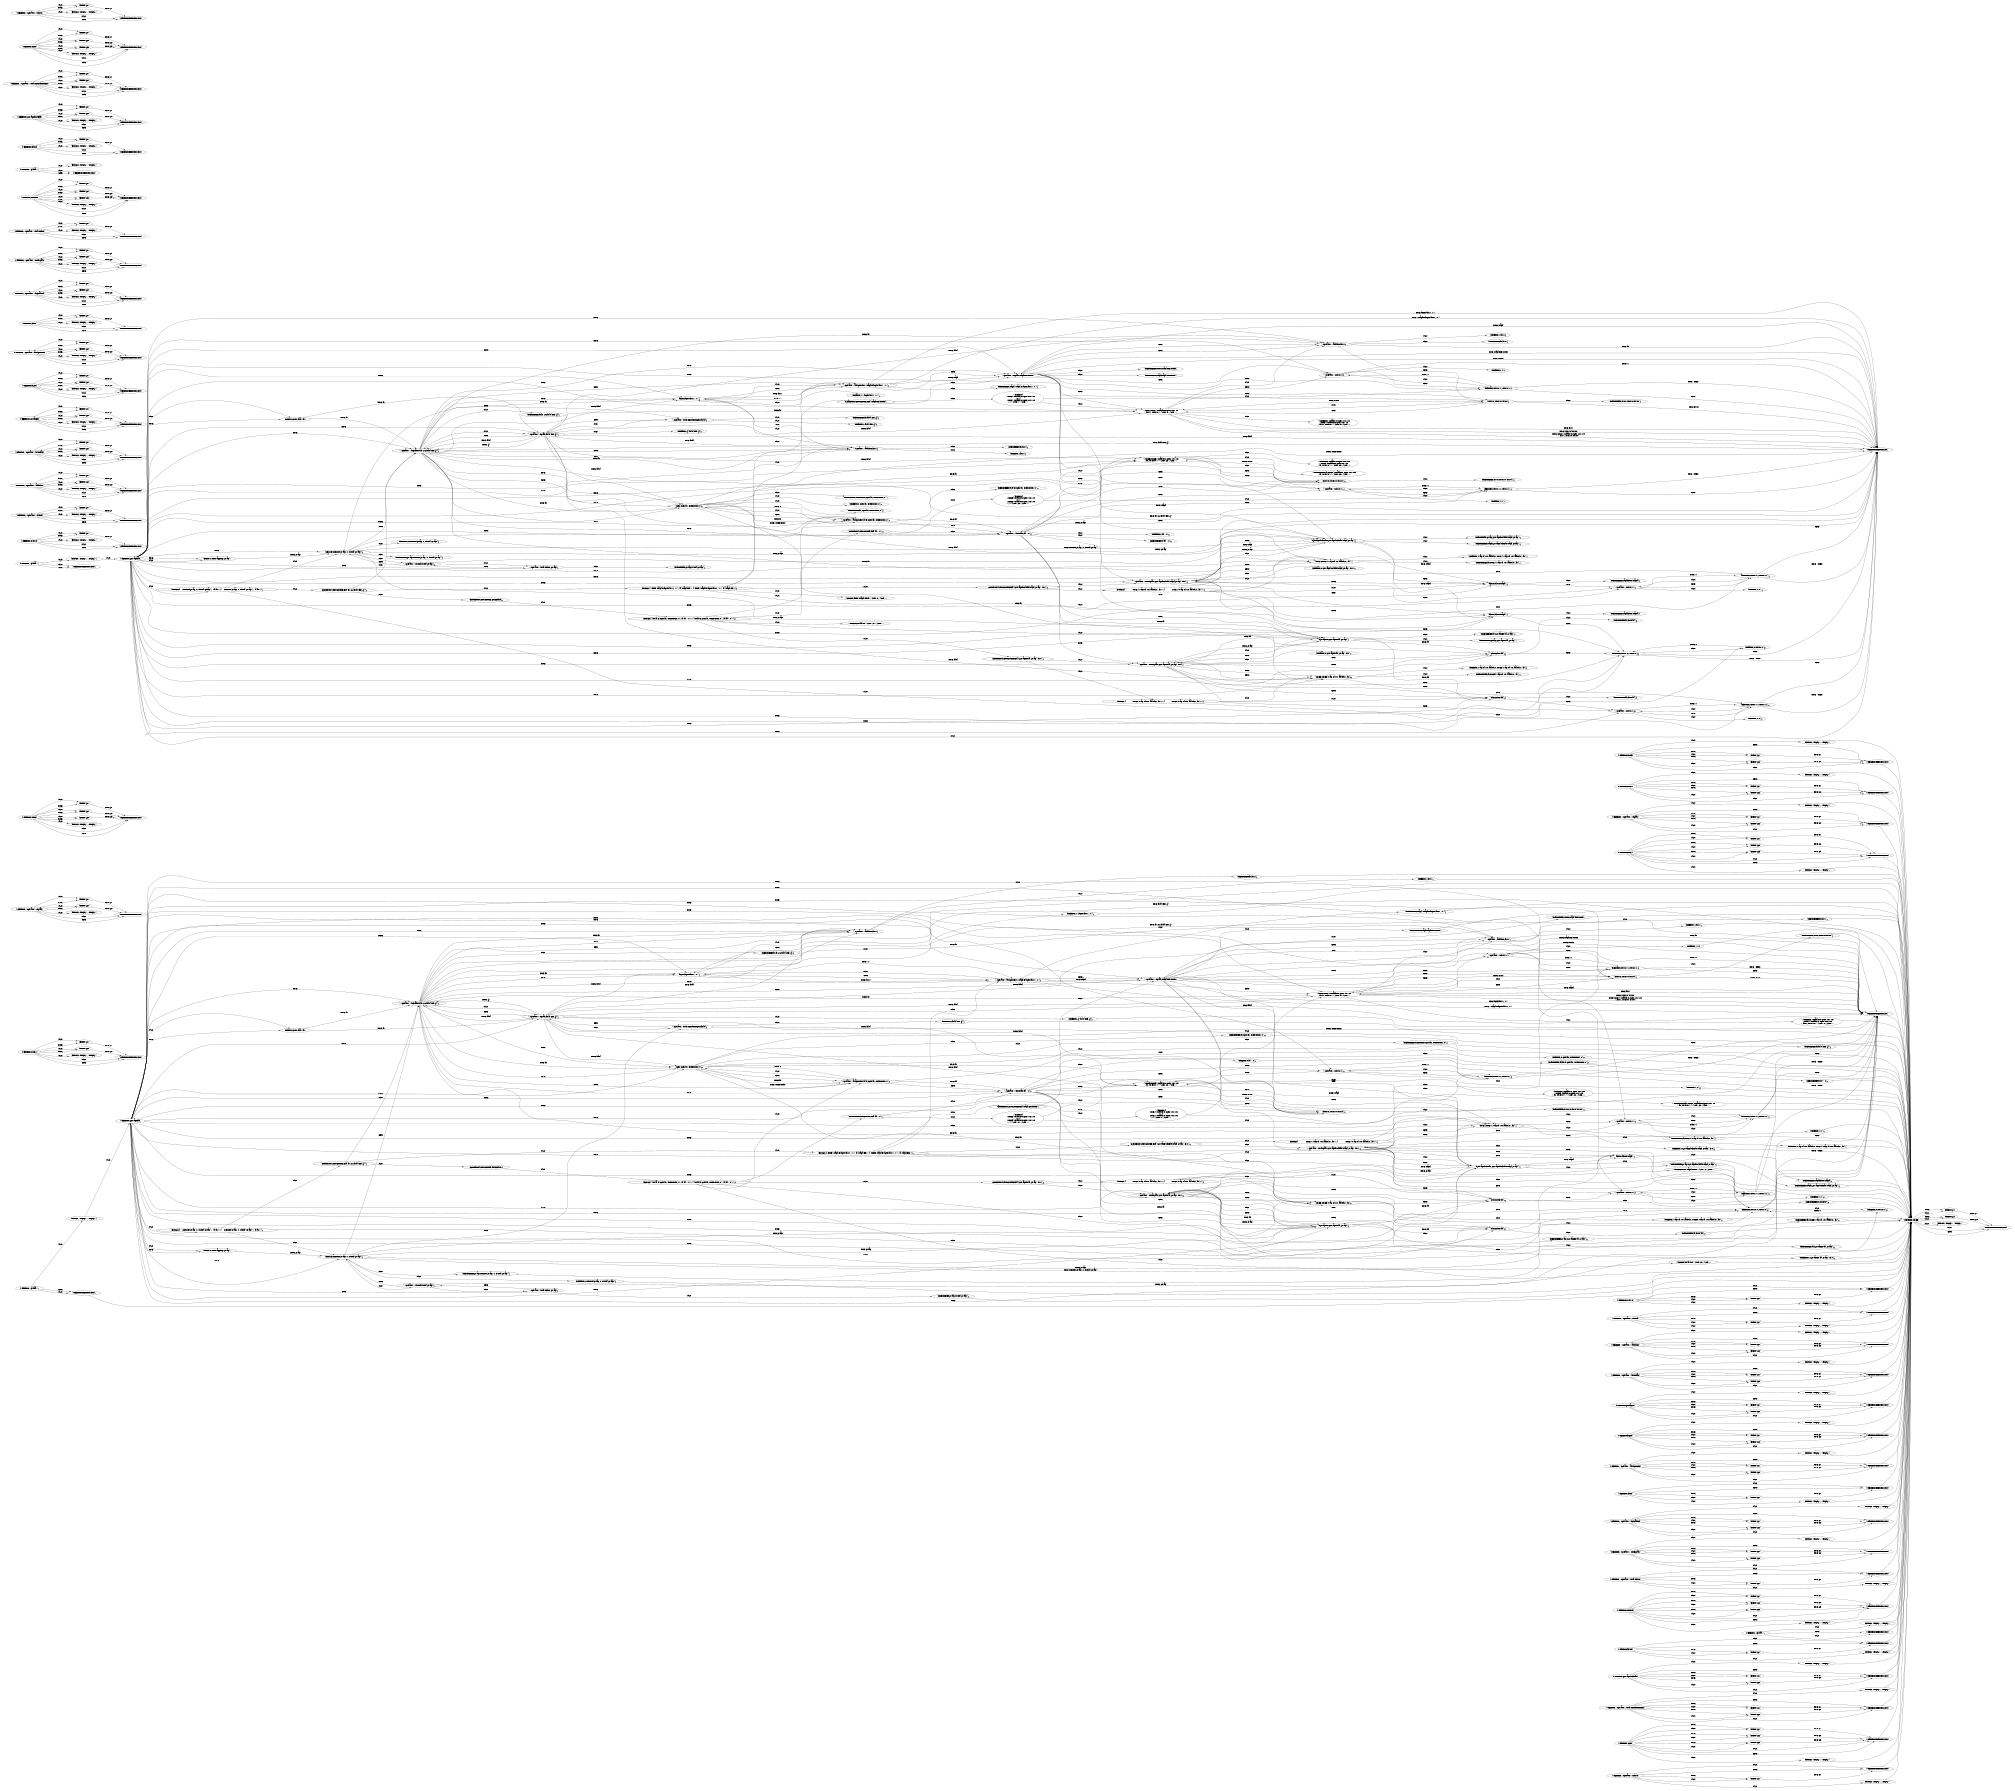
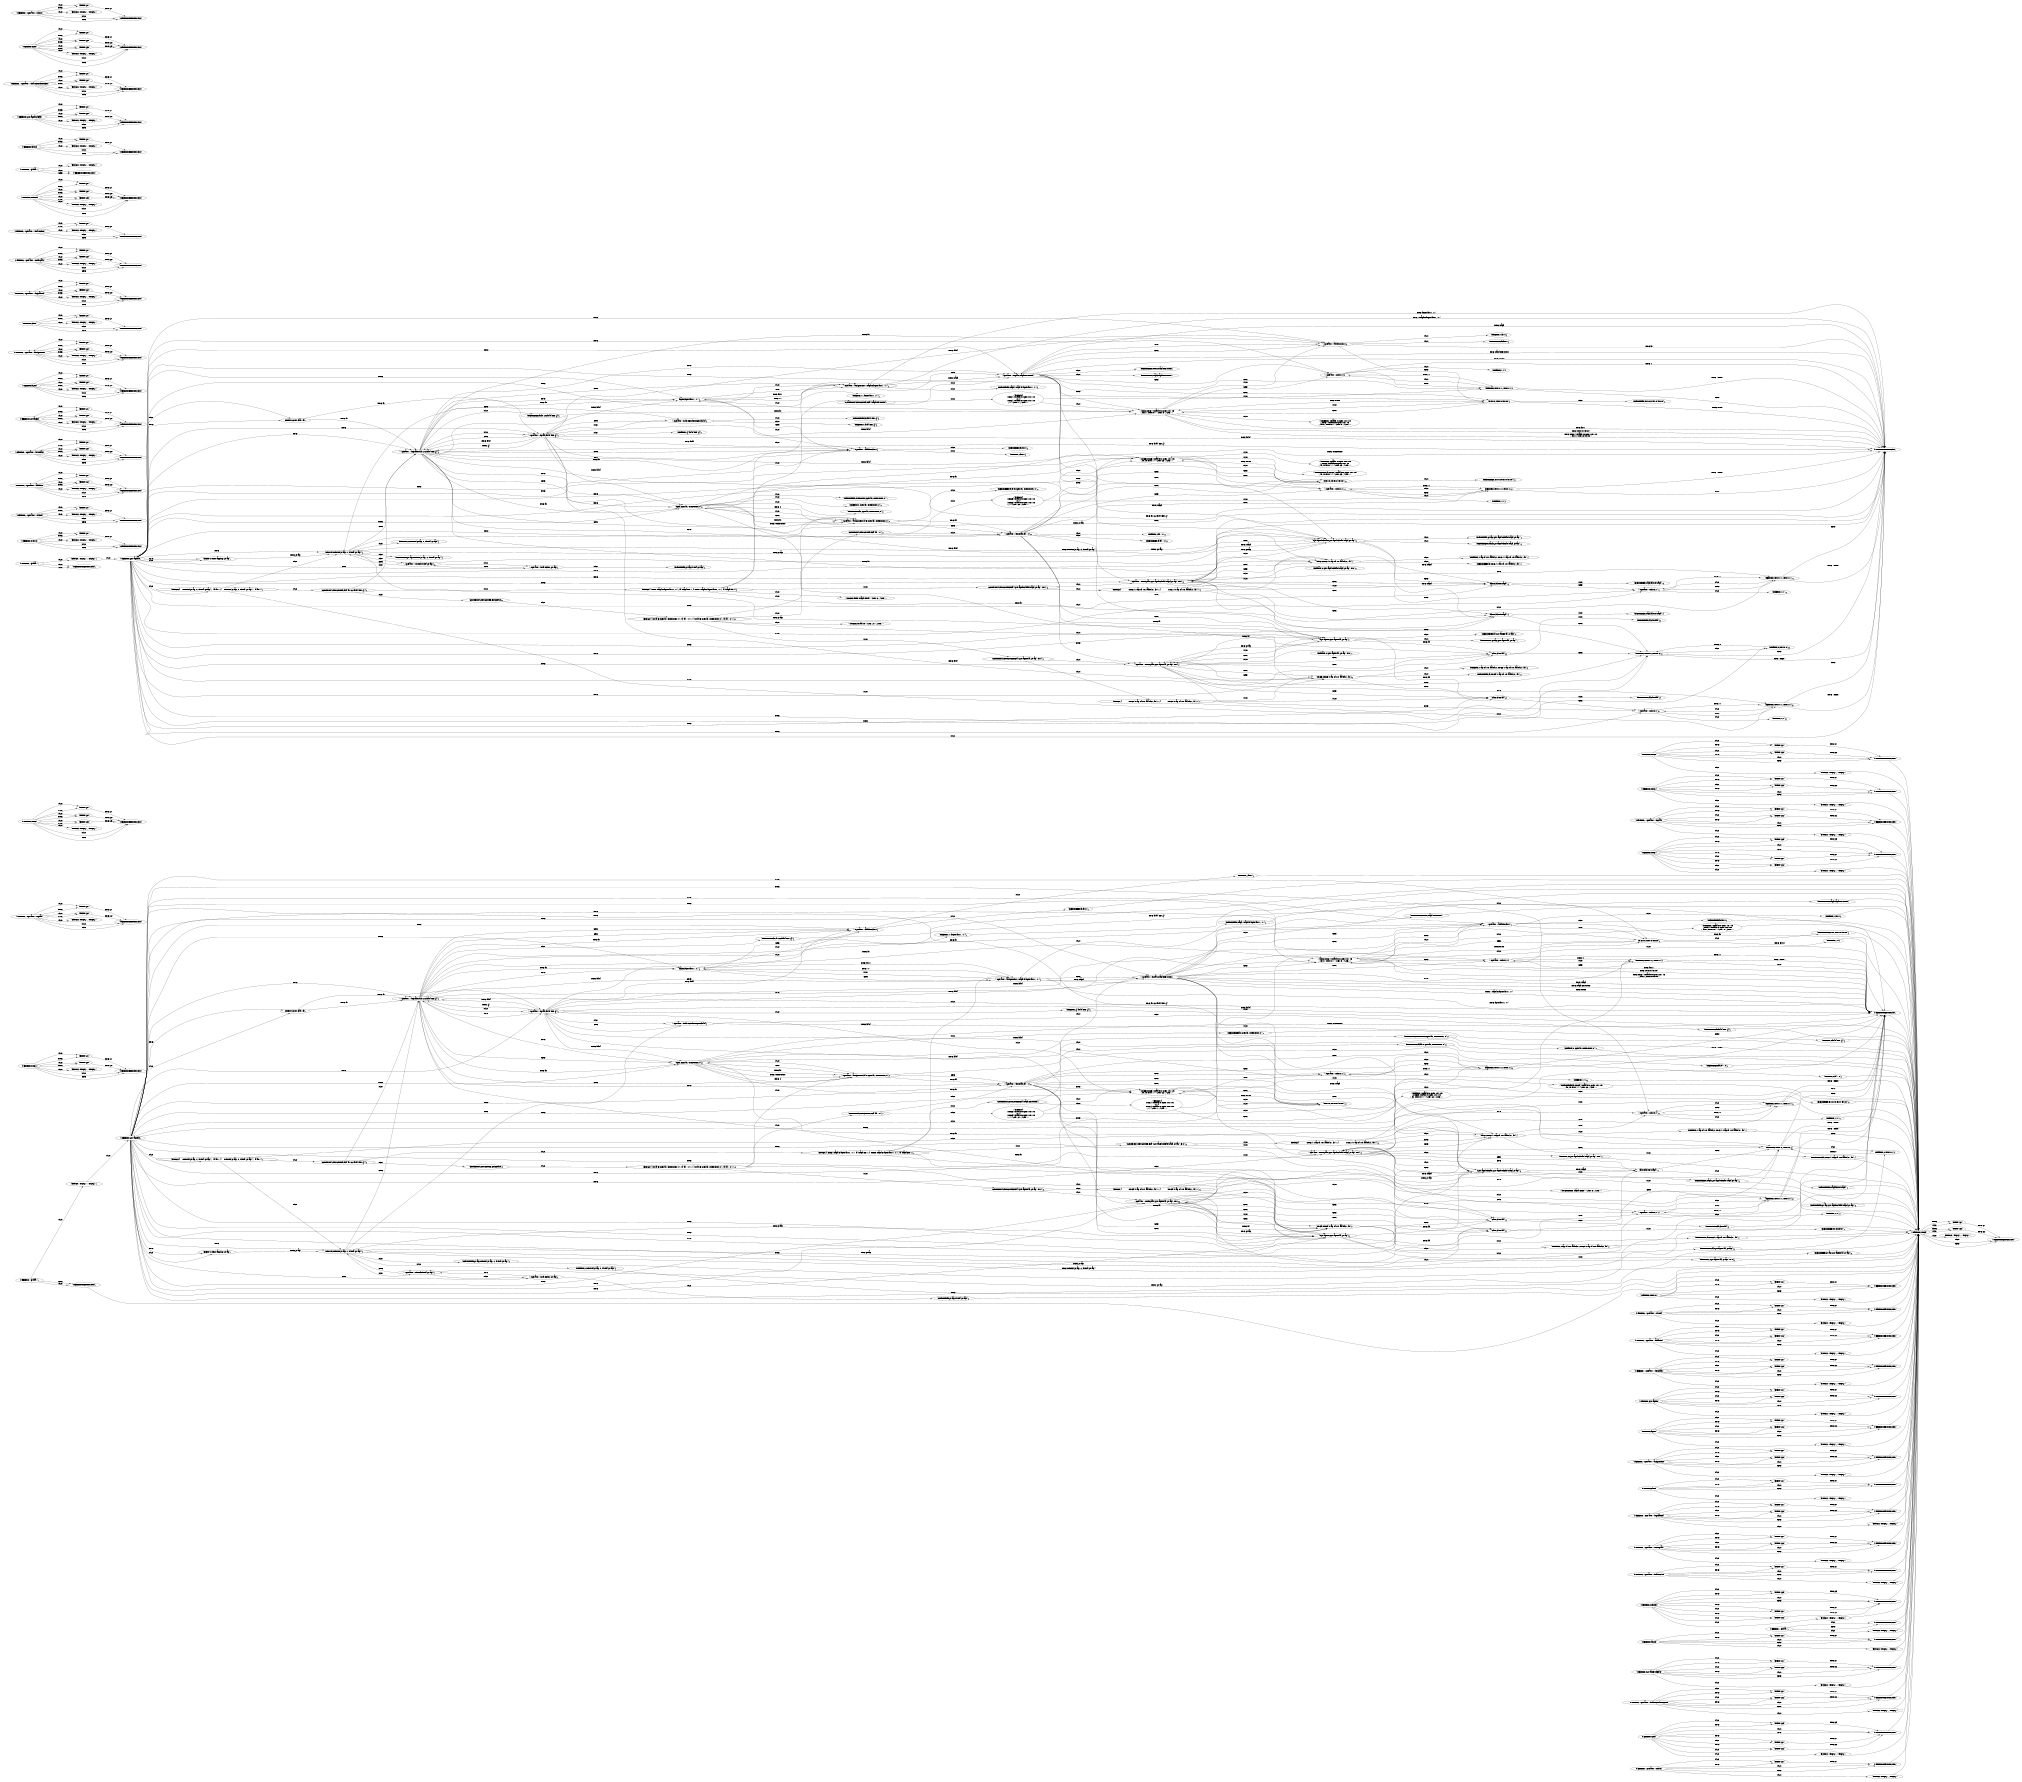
(1694, 1262) -> none
